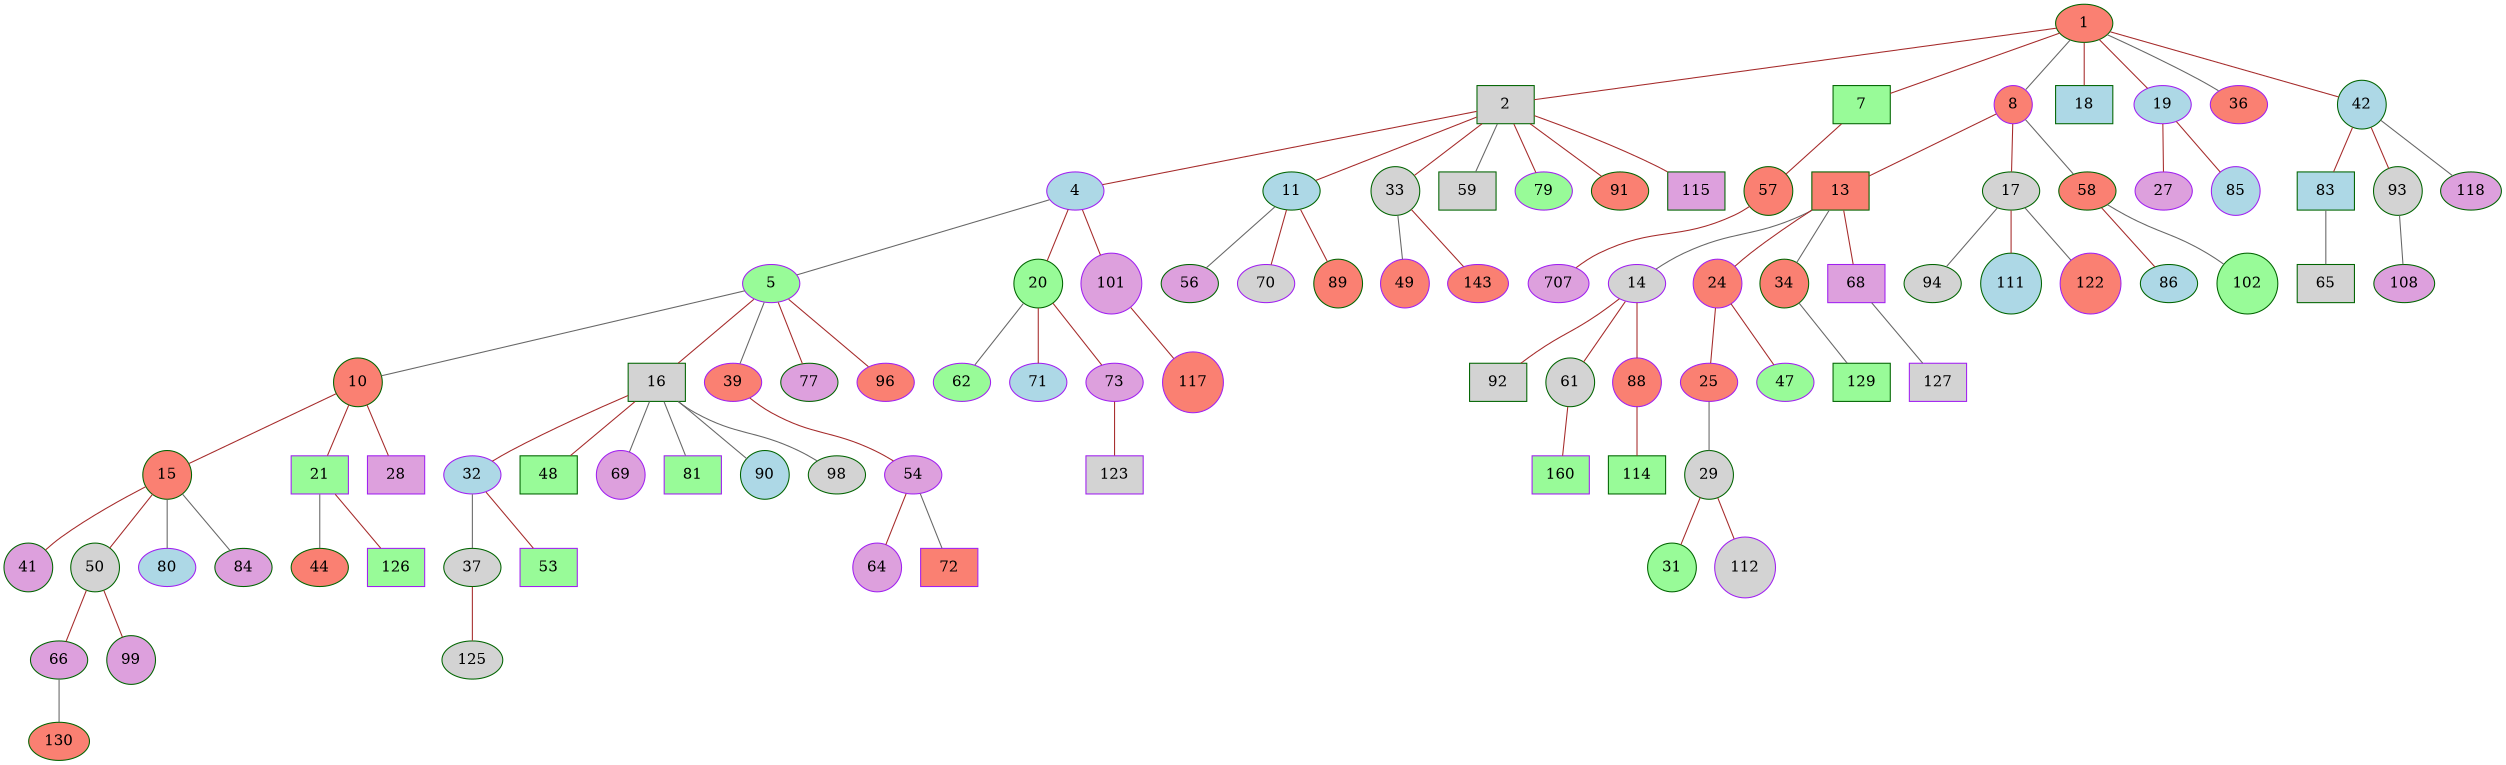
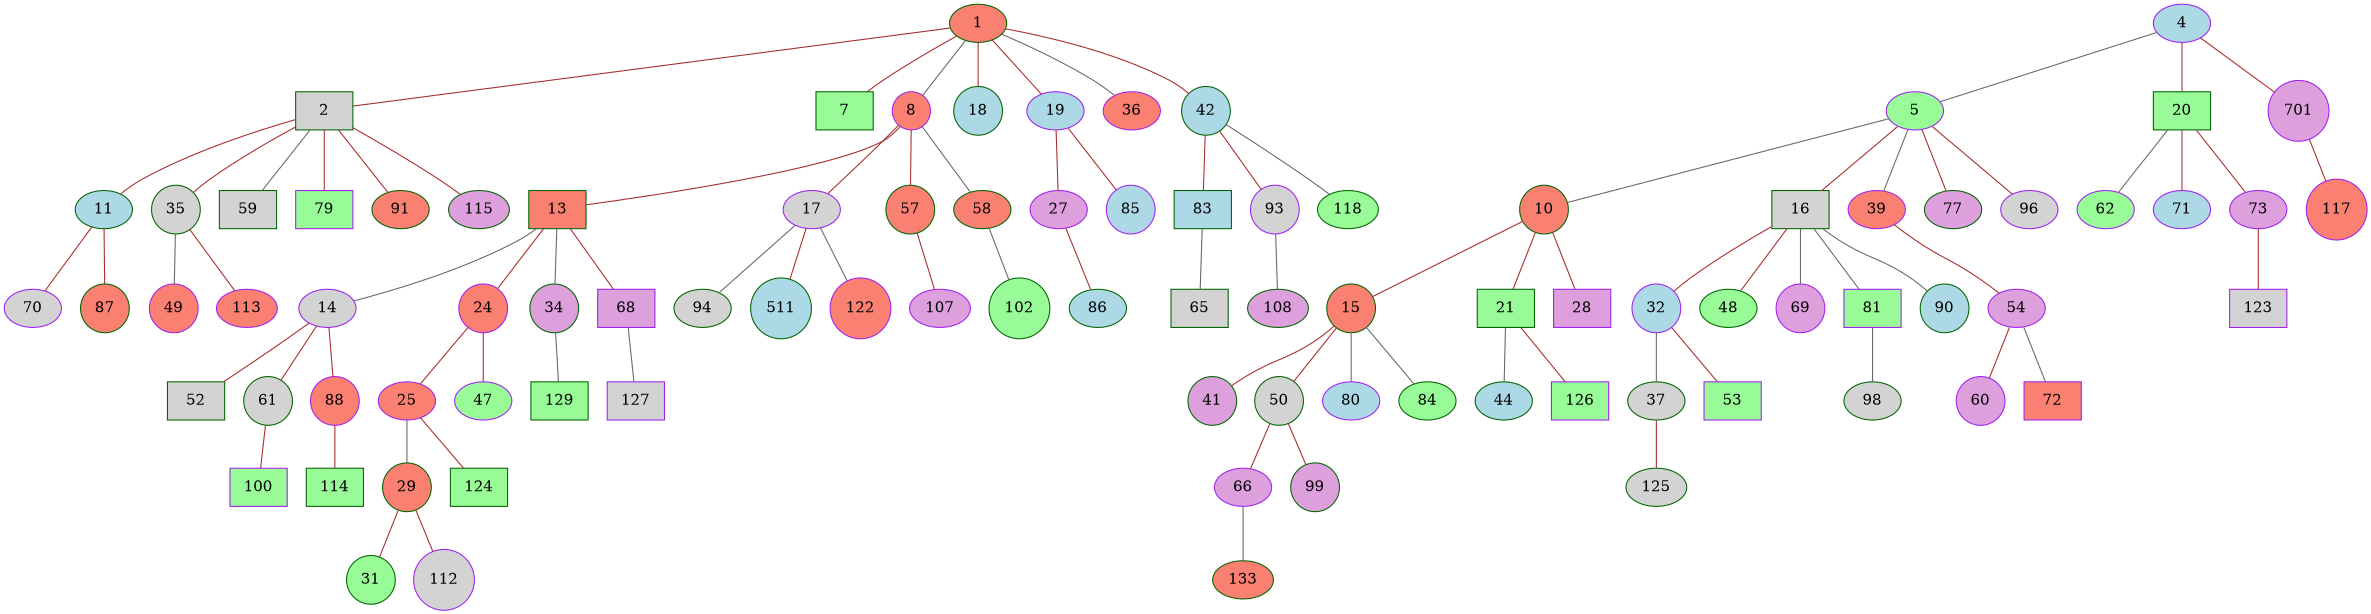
(2084, 105) -> (978, 111)
(1290, 148) -> none
(1814, 149) -> (911, 158)
(1395, 191) -> (176, 210)
(1544, 191) -> (324, 210)
(1696, 191) -> (479, 210)
(2011, 191) -> (812, 210)
(2398, 191) -> (1275, 210)
(2471, 191) -> (1348, 210)
(2128, 237) -> (1078, 259)
(1038, 284) -> (2182, 111)
(1111, 284) -> (2299, 111)
(1190, 284) -> none
(1338, 284) -> (105, 308)
(1478, 284) -> (247, 308)
(1559, 284) -> (940, 308)
(1784, 284) -> (554, 308)
(2011, 284) -> (781, 308)
(886, 382) -> (2029, 210)
(1498, 382) -> (196, 401)
(747, 433) -> (1873, 355)
(320, 475) -> (1506, 308)
(472, 475) -> (1656, 308)
(549, 475) -> (1728, 308)
(1561, 475) -> (259, 487)
(1709, 475) -> (407, 487)
none -> (479, 487)
(243, 567) -> (1427, 401)
(320, 567) -> (1504, 401)
(877, 567) -> (1981, 401)
(59, 660) -> (1243, 487)
(59, 741) -> (1243, 580)
